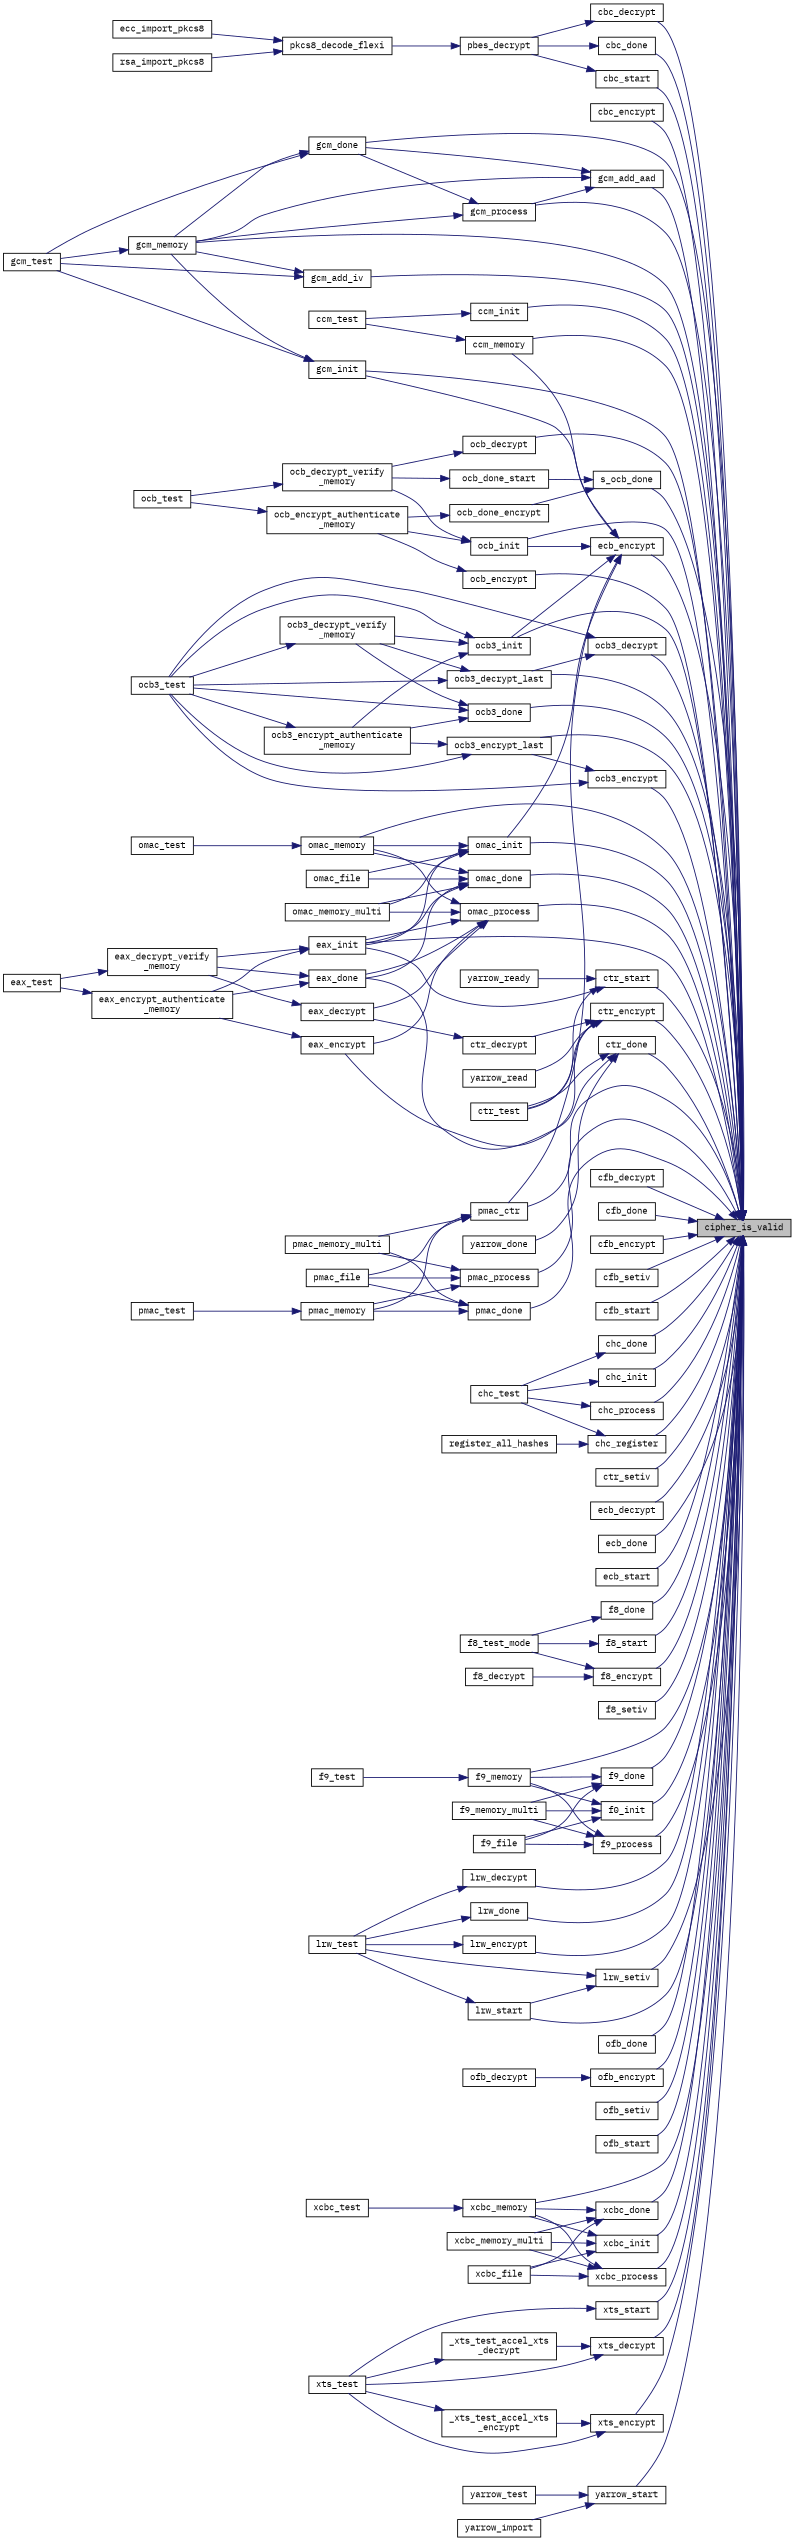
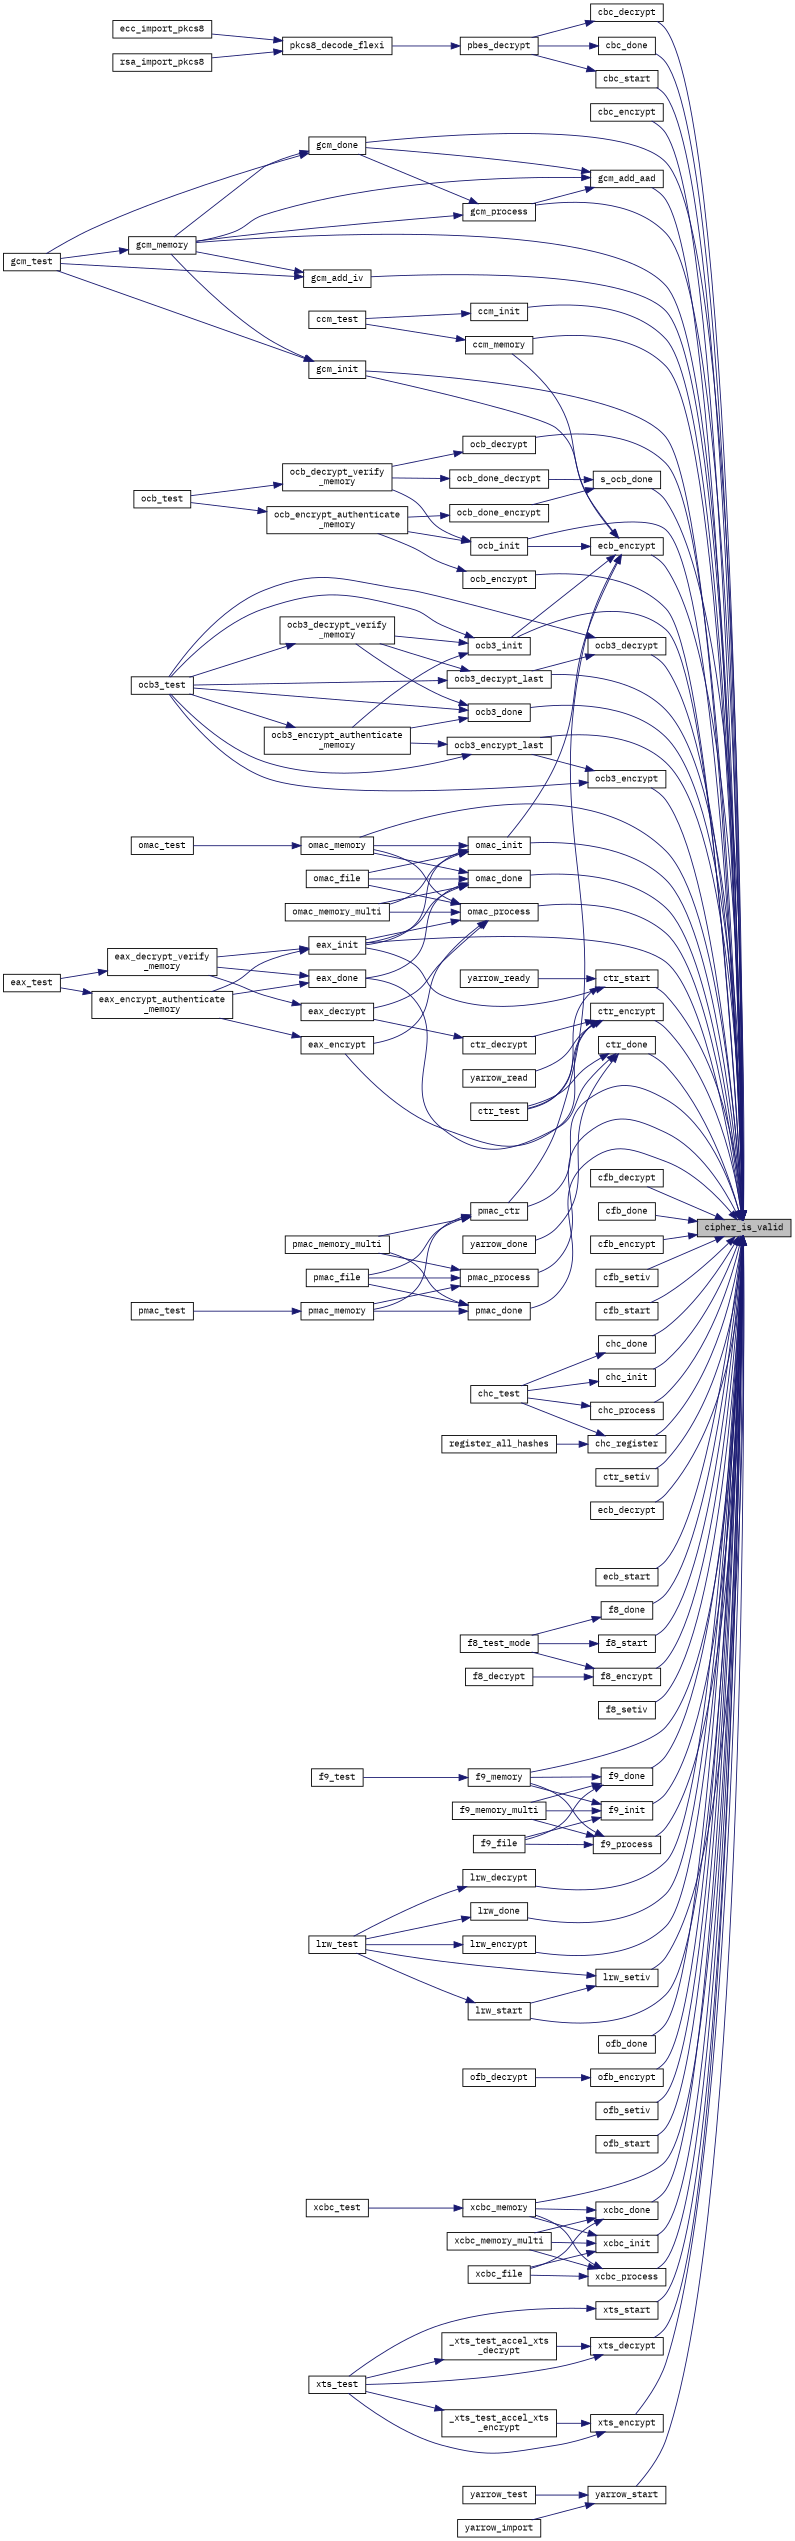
(499, 479) -> (499, 479)
(425, 956) -> (404, 893)
(627, 1544) -> none
(627, 1811) -> (627, 1811)
